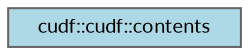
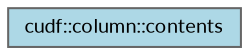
(125, 28) -> (125, 28)
